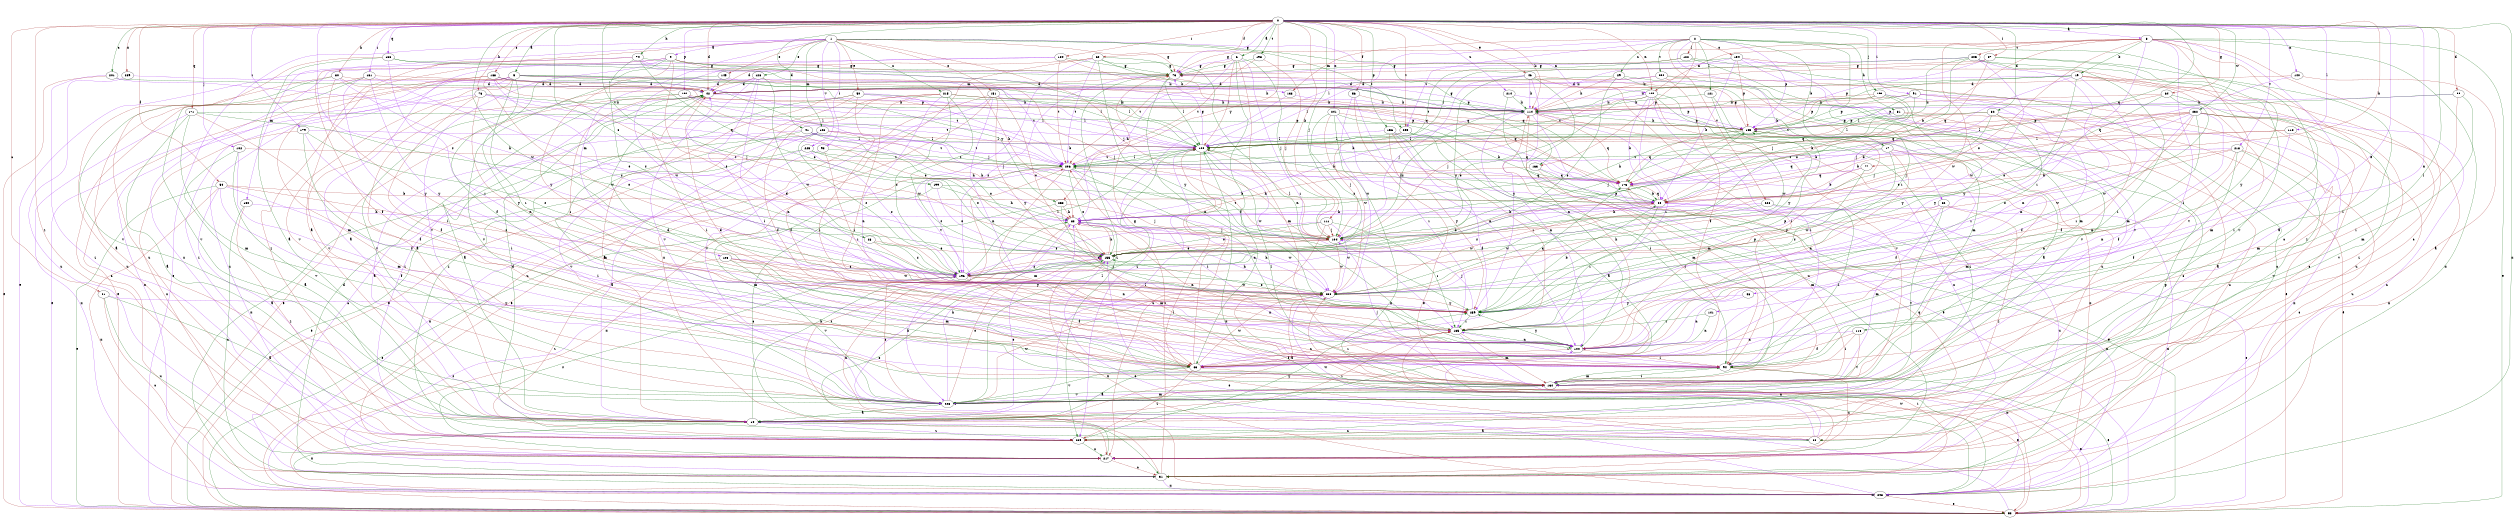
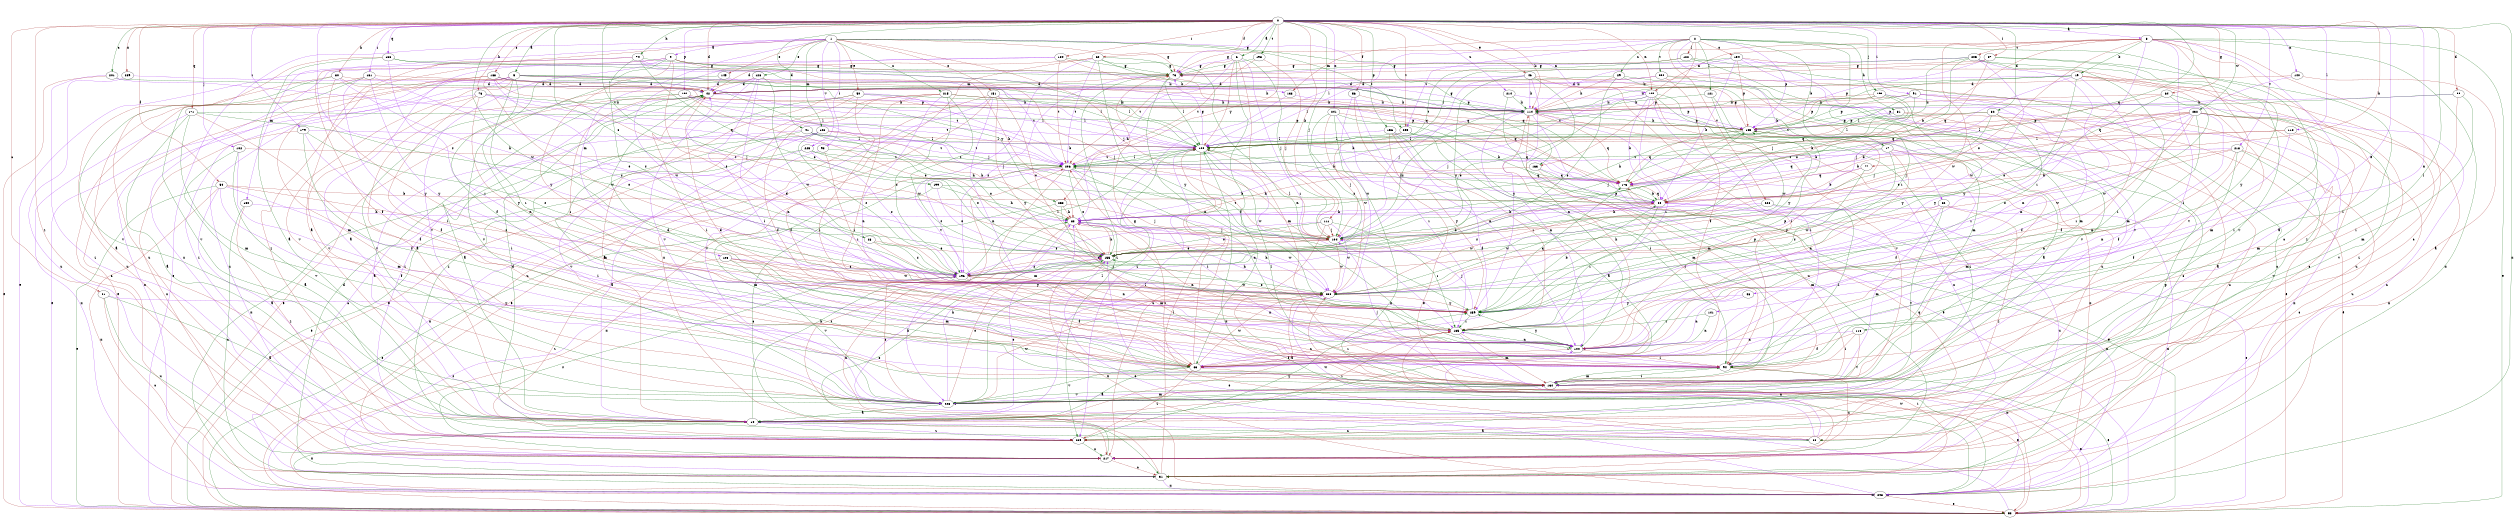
(1494, 148) -> (1494, 148)
(940, 172) -> (940, 172)
